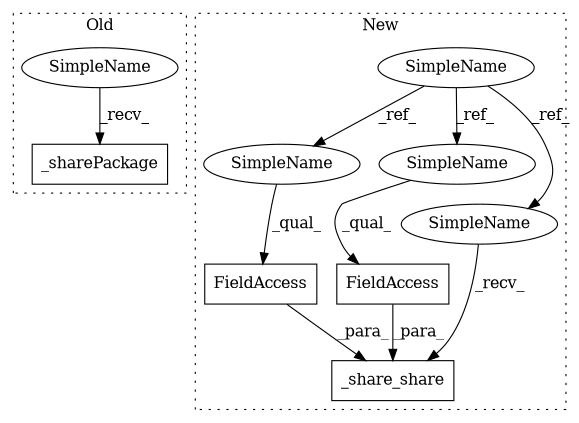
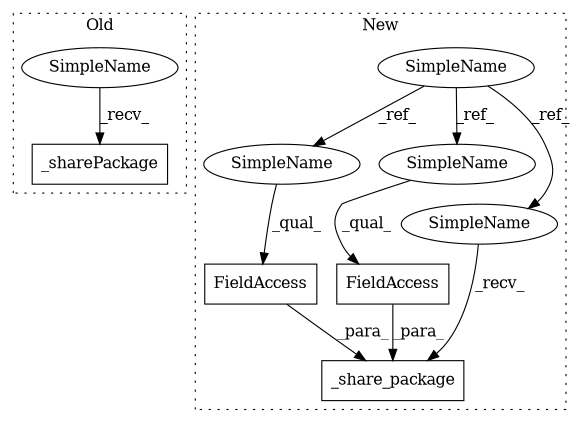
(393, 381) -> (393, 381)
